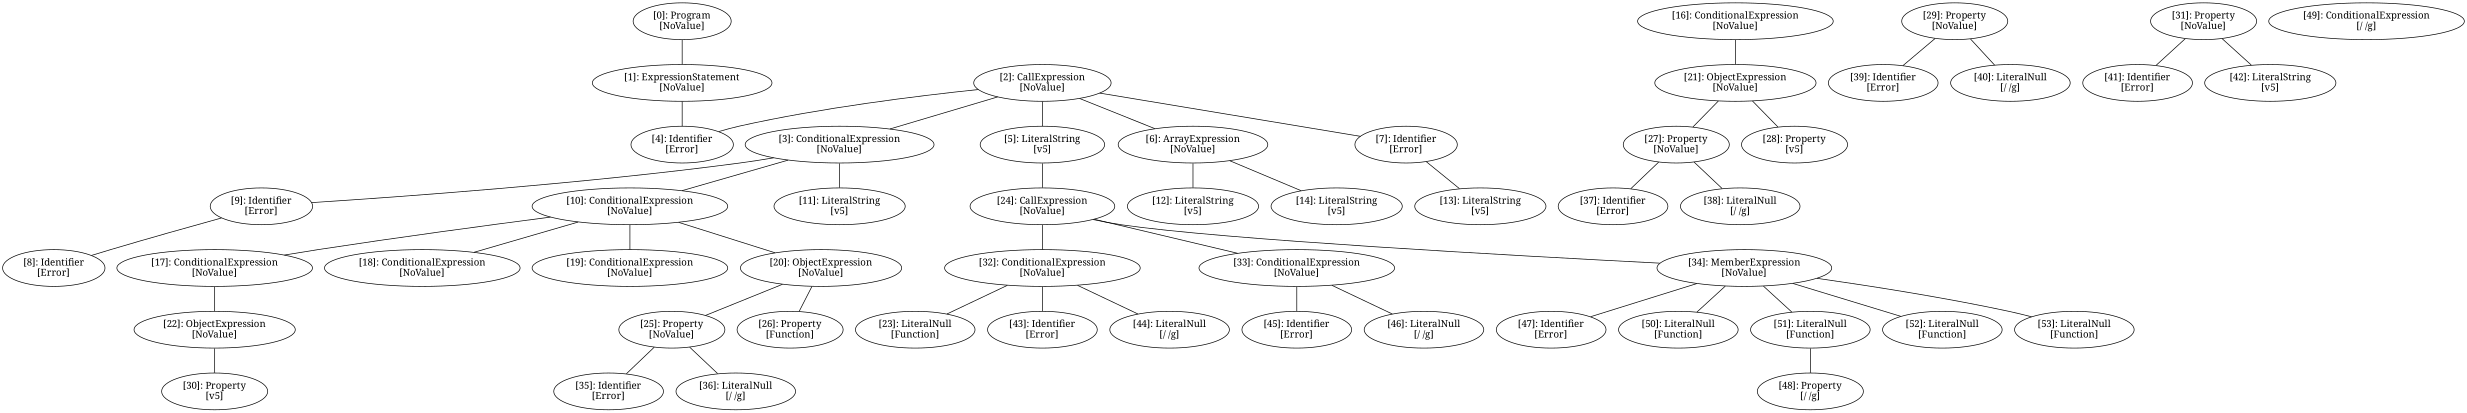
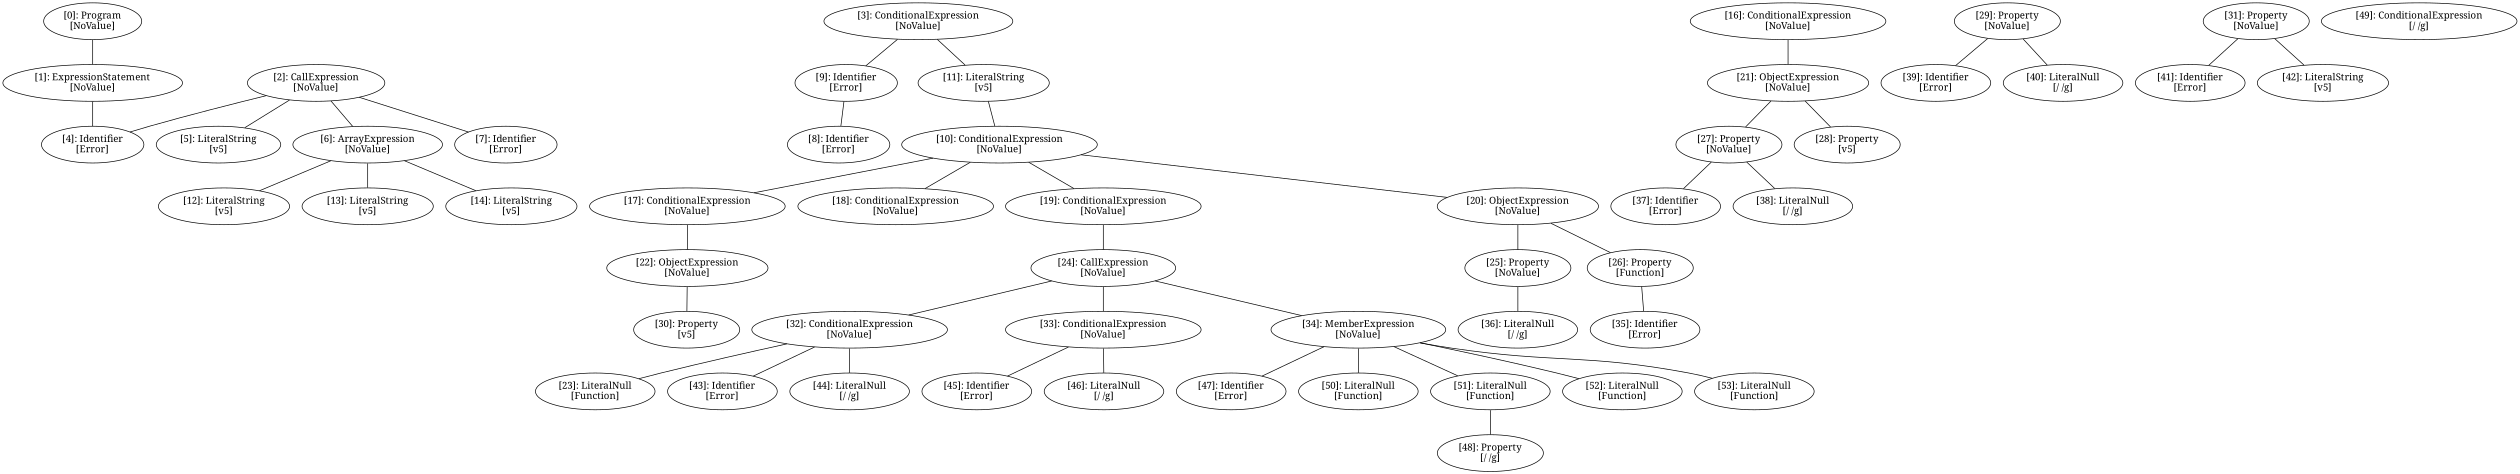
(944, 113) -> none
(735, 175) -> (992, 114)
(1443, 175) -> (368, 176)
(1042, 176) -> (1103, 237)
(640, 360) -> (1643, 299)
